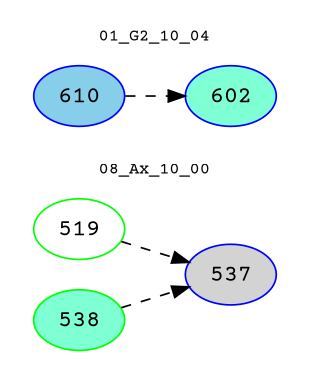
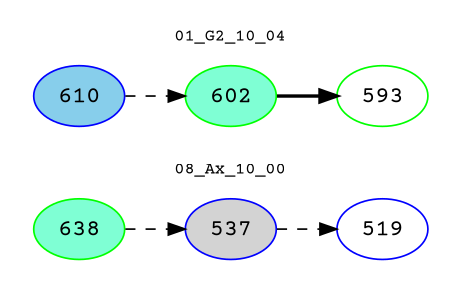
(231, 96) -> (231, 96)
none -> (382, 96)
(79, 229) -> (382, 229)
(147, 249) -> (298, 229)
(79, 320) -> (79, 229)
